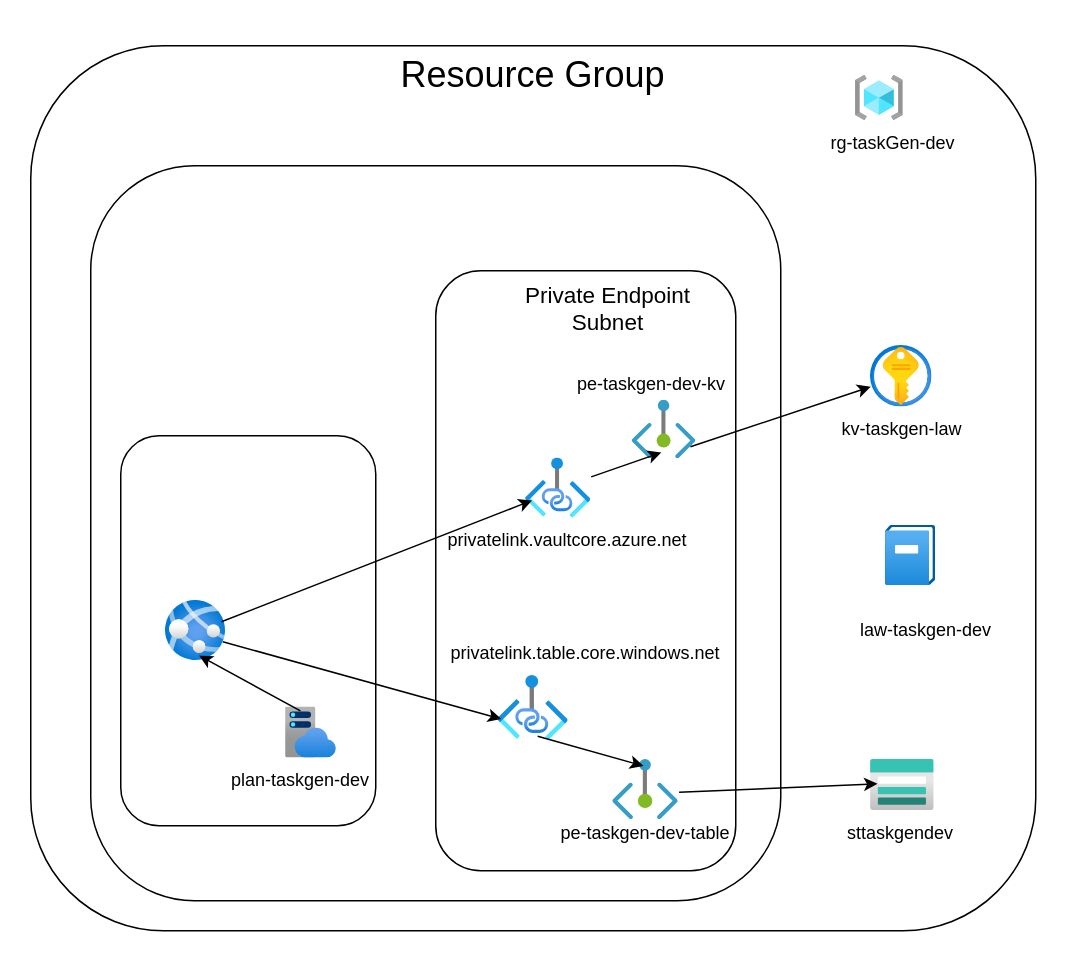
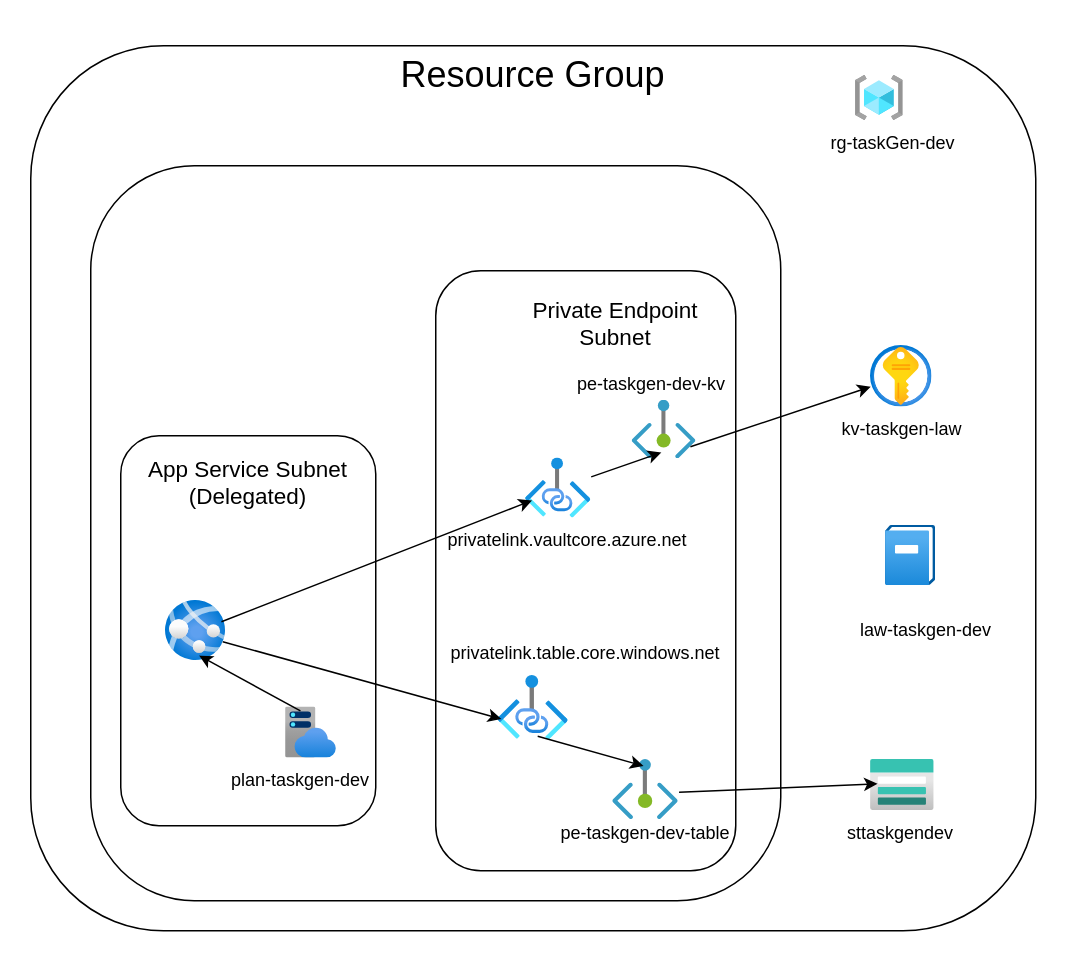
(608, 308) -> (616, 323)
none -> (248, 482)
